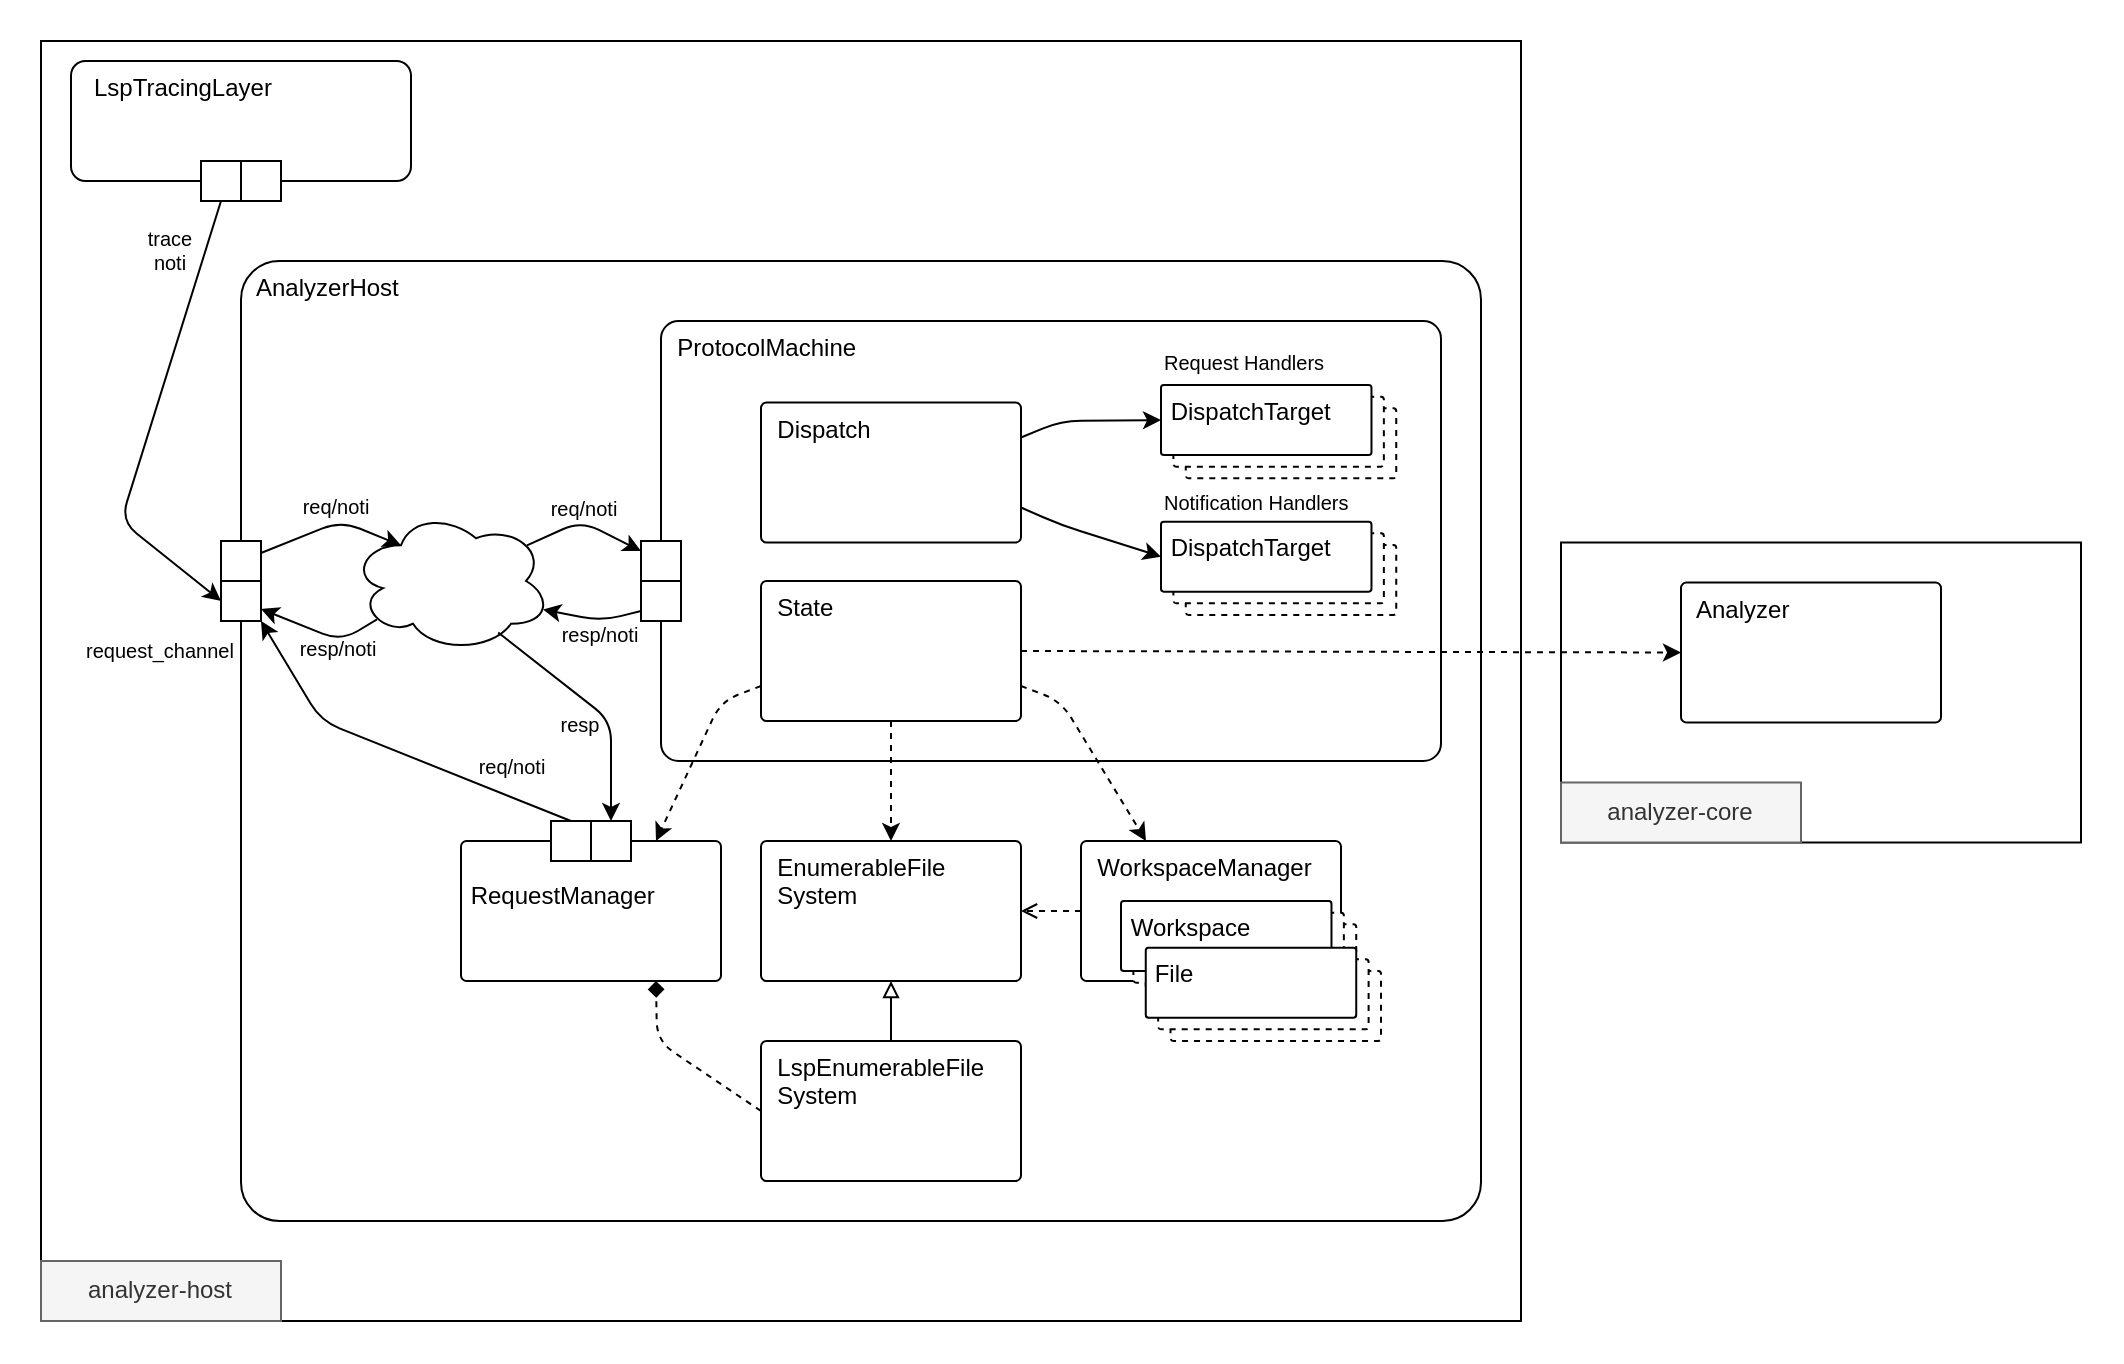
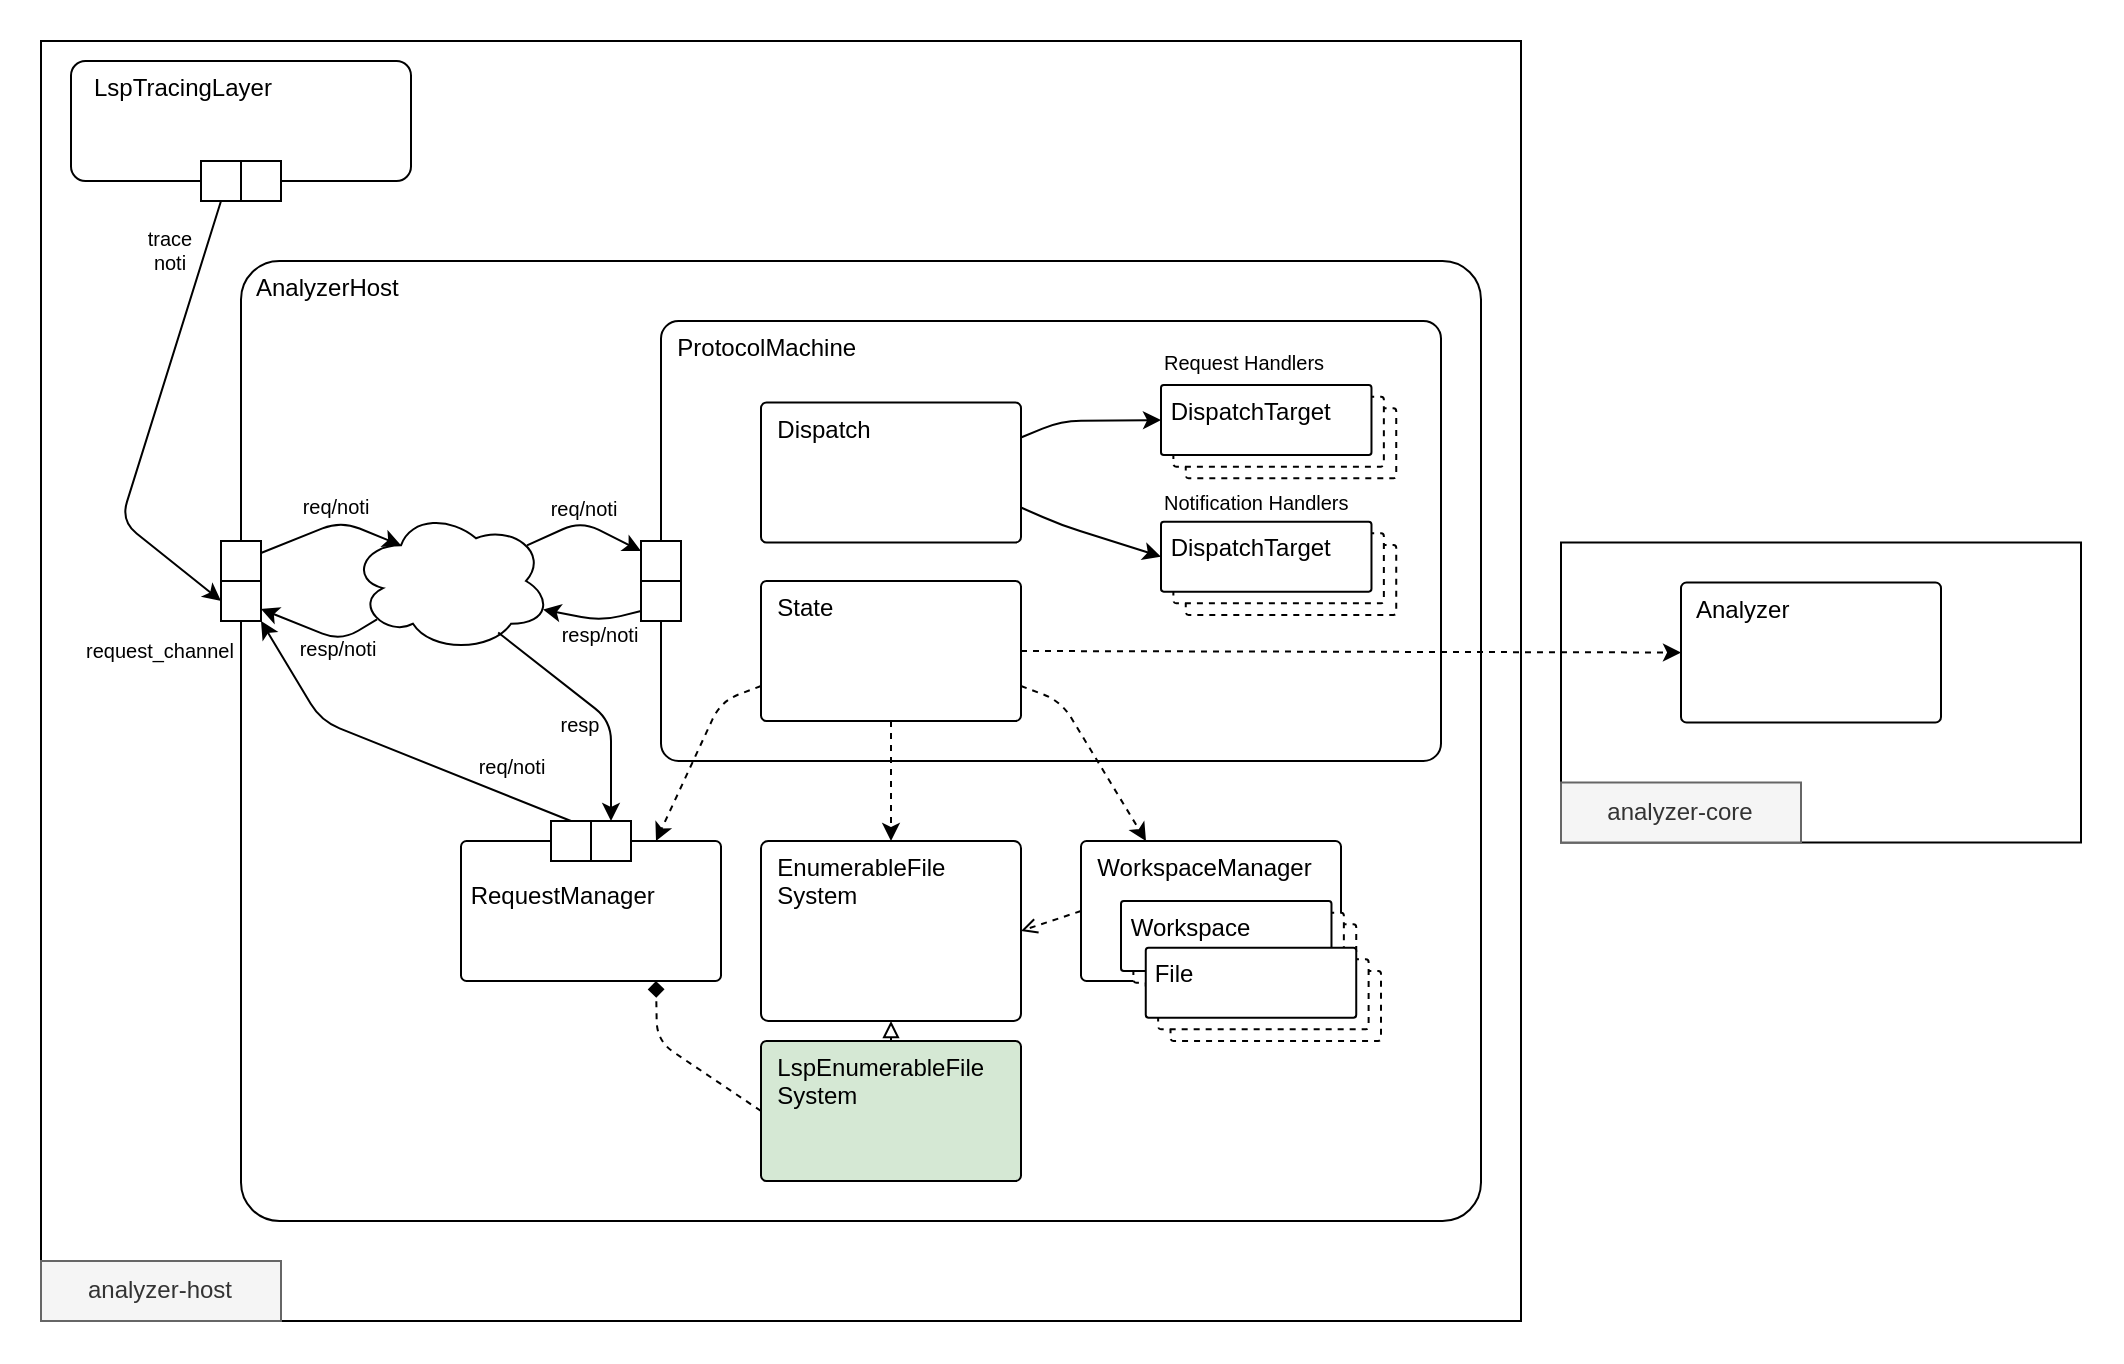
(891, 911) -> (891, 931)
(891, 1111) -> (891, 1111)
